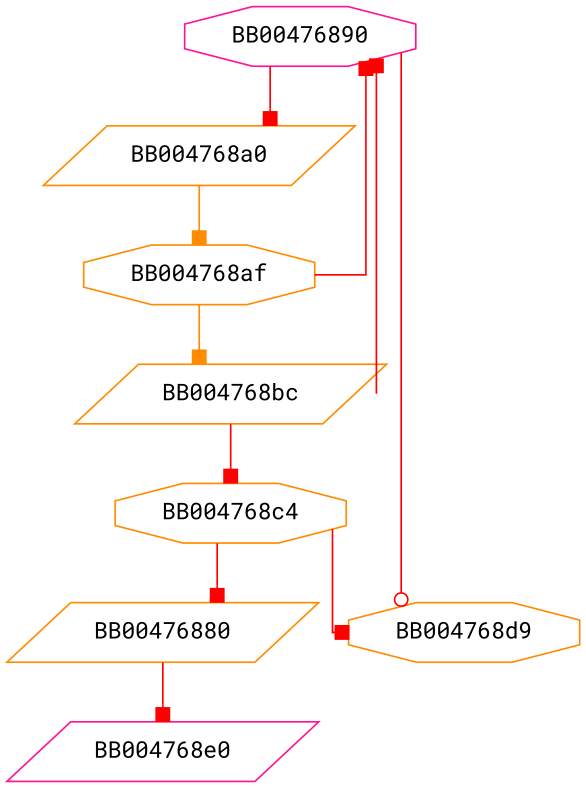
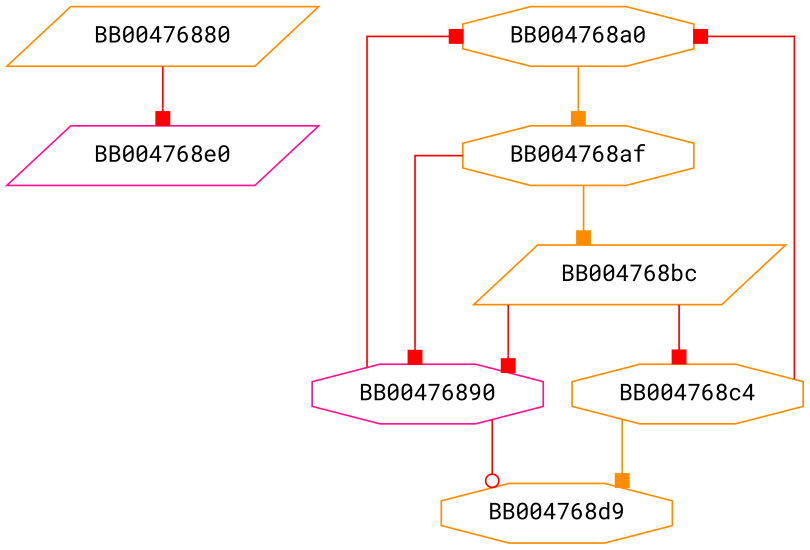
(199, 156) -> (578, 36)
(217, 564) -> (794, 166)
(332, 582) -> (622, 445)
